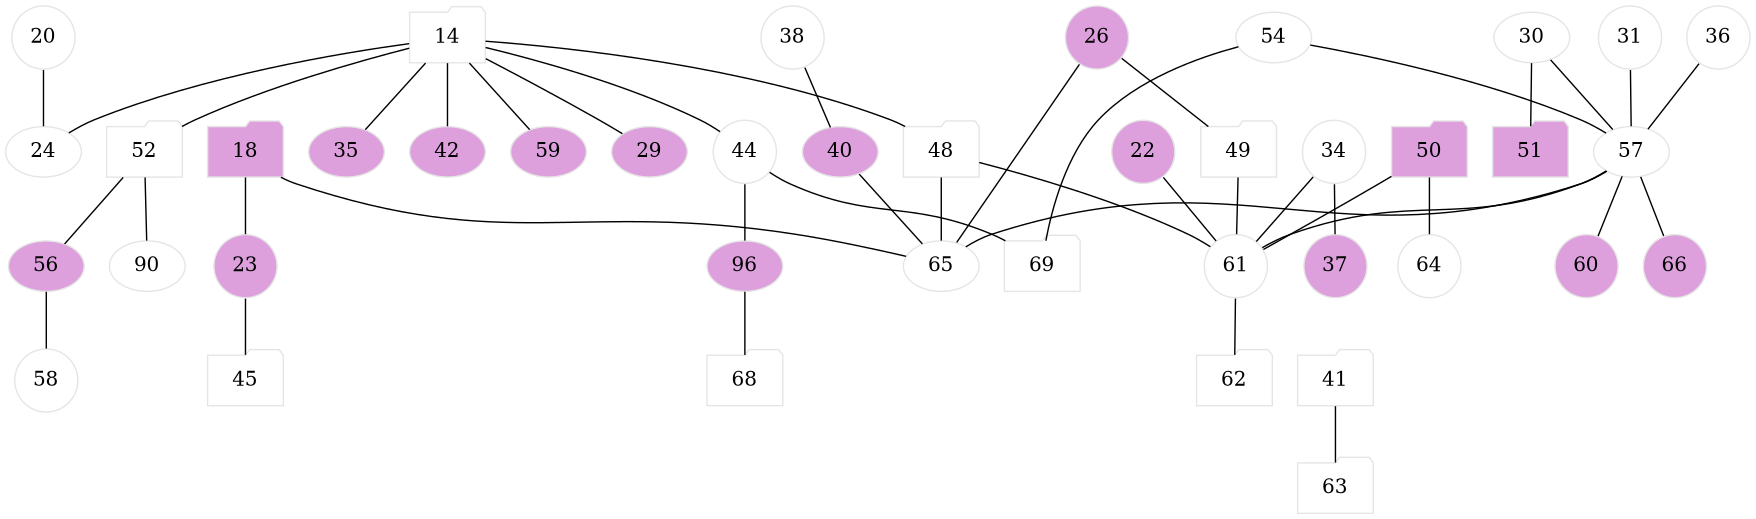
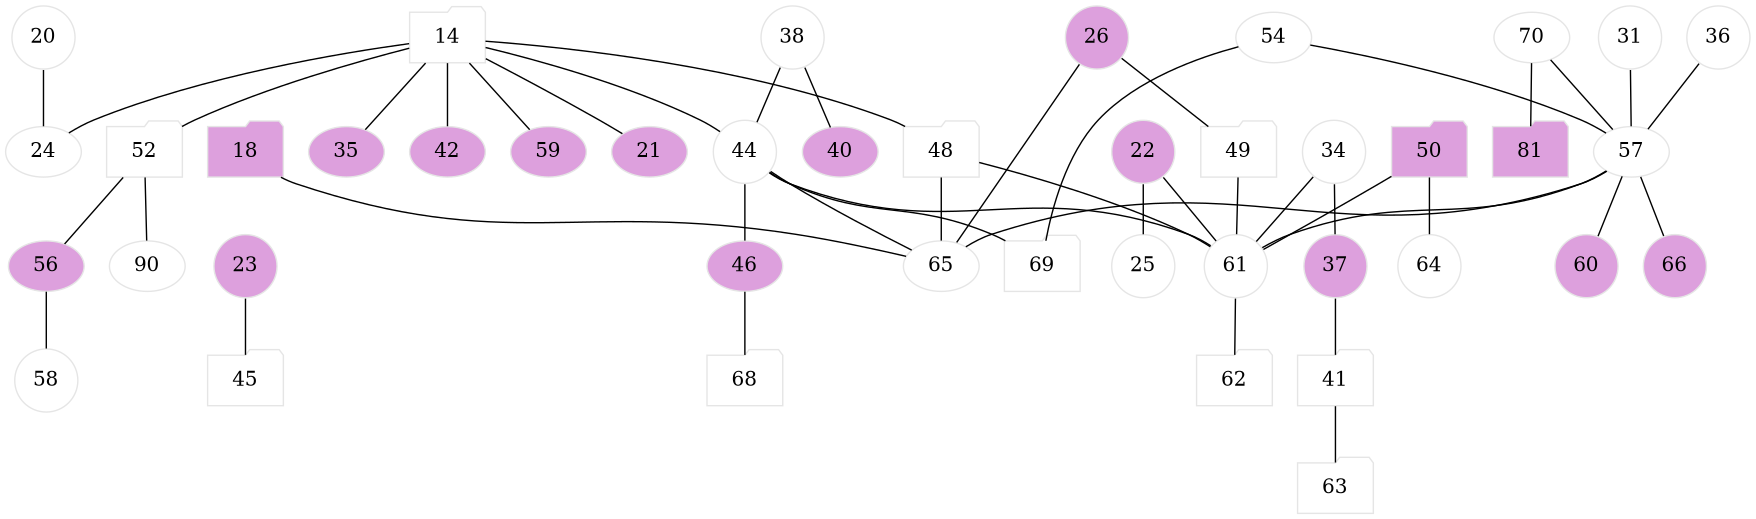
(1532, 38) -> (1532, 38)
none -> (769, 95)
(649, 152) -> (649, 152)
(1530, 152) -> (1530, 152)
(883, 200) -> (840, 213)
(245, 206) -> none
none -> (990, 210)
(745, 266) -> (745, 266)
none -> (1143, 266)
none -> (1335, 327)
